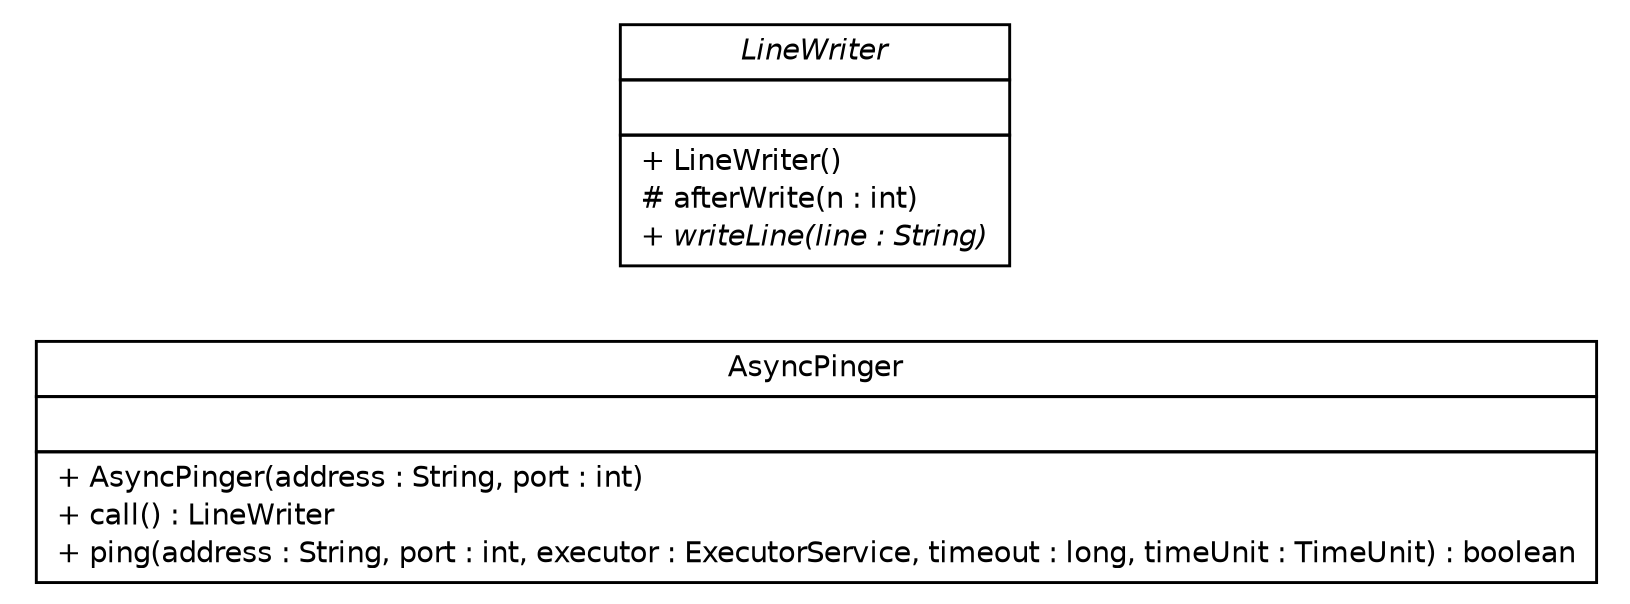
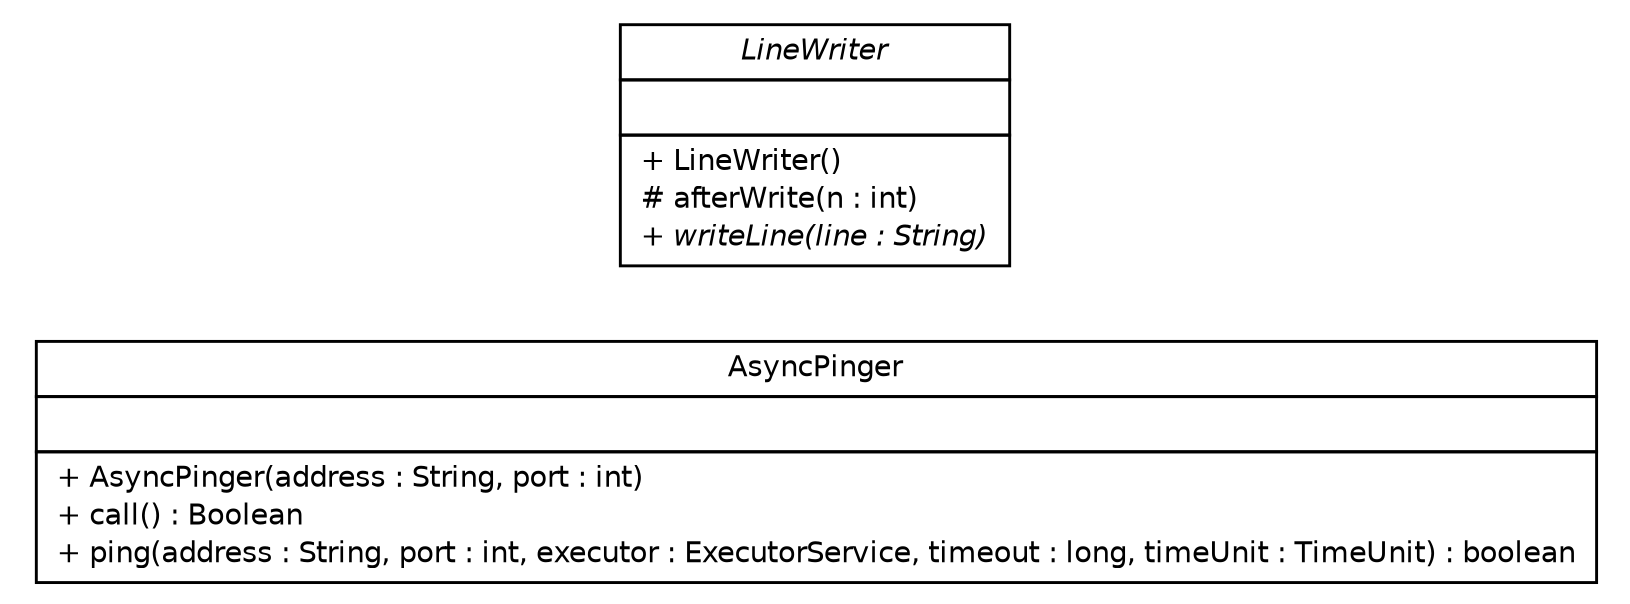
(196, 516) -> (180, 516)
